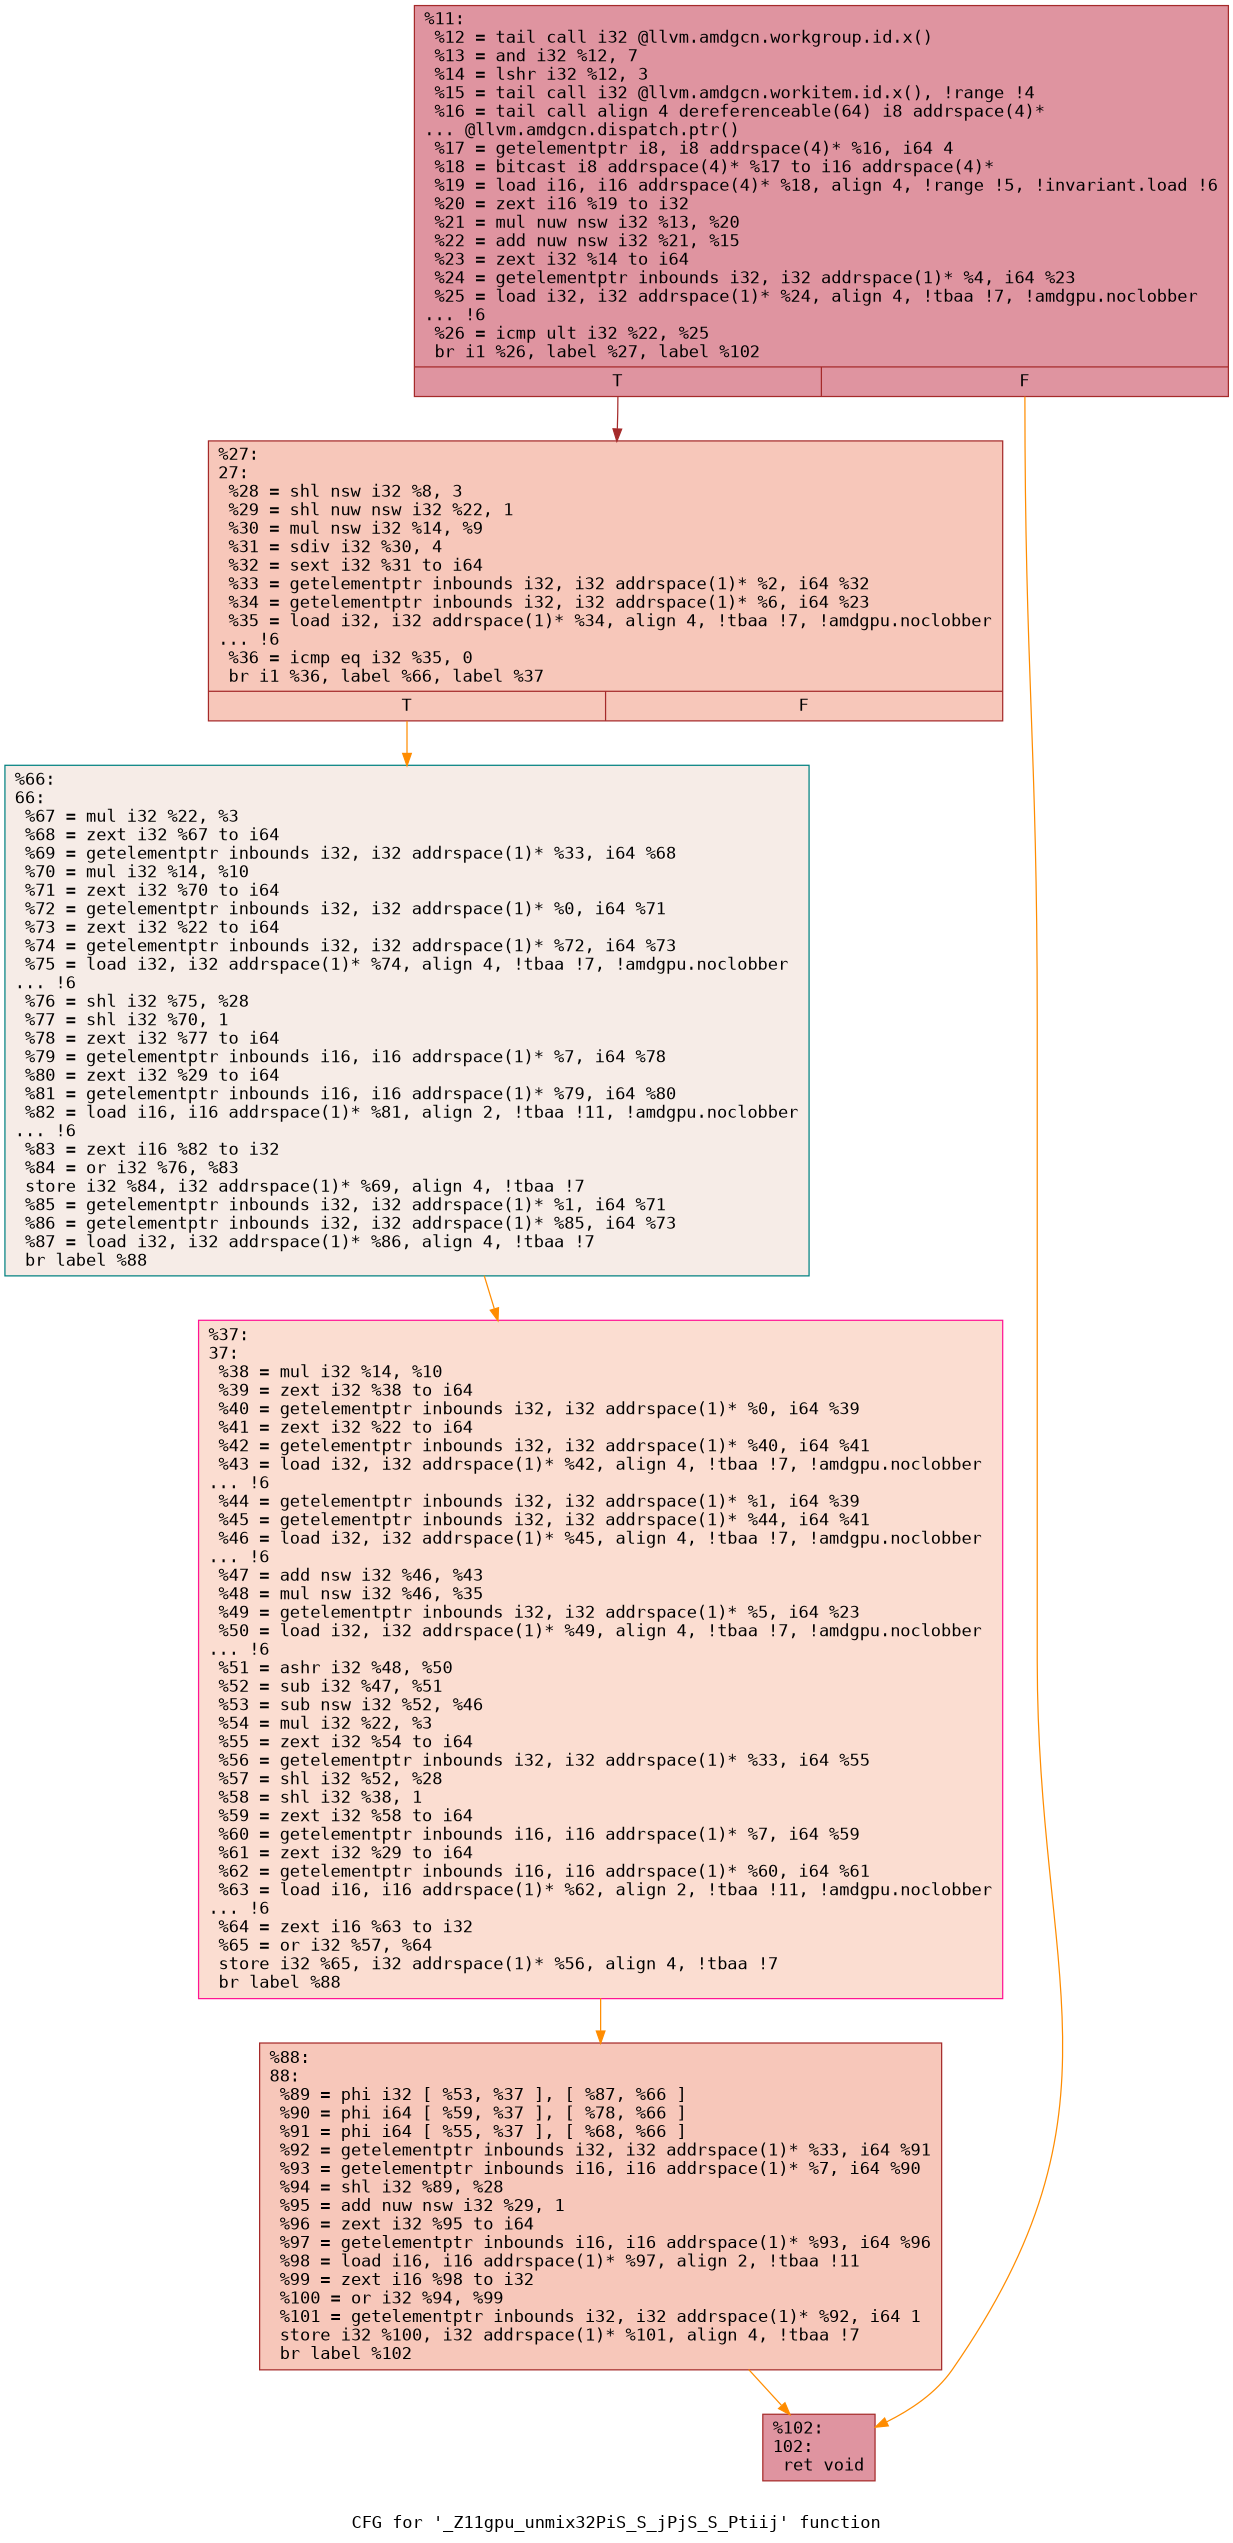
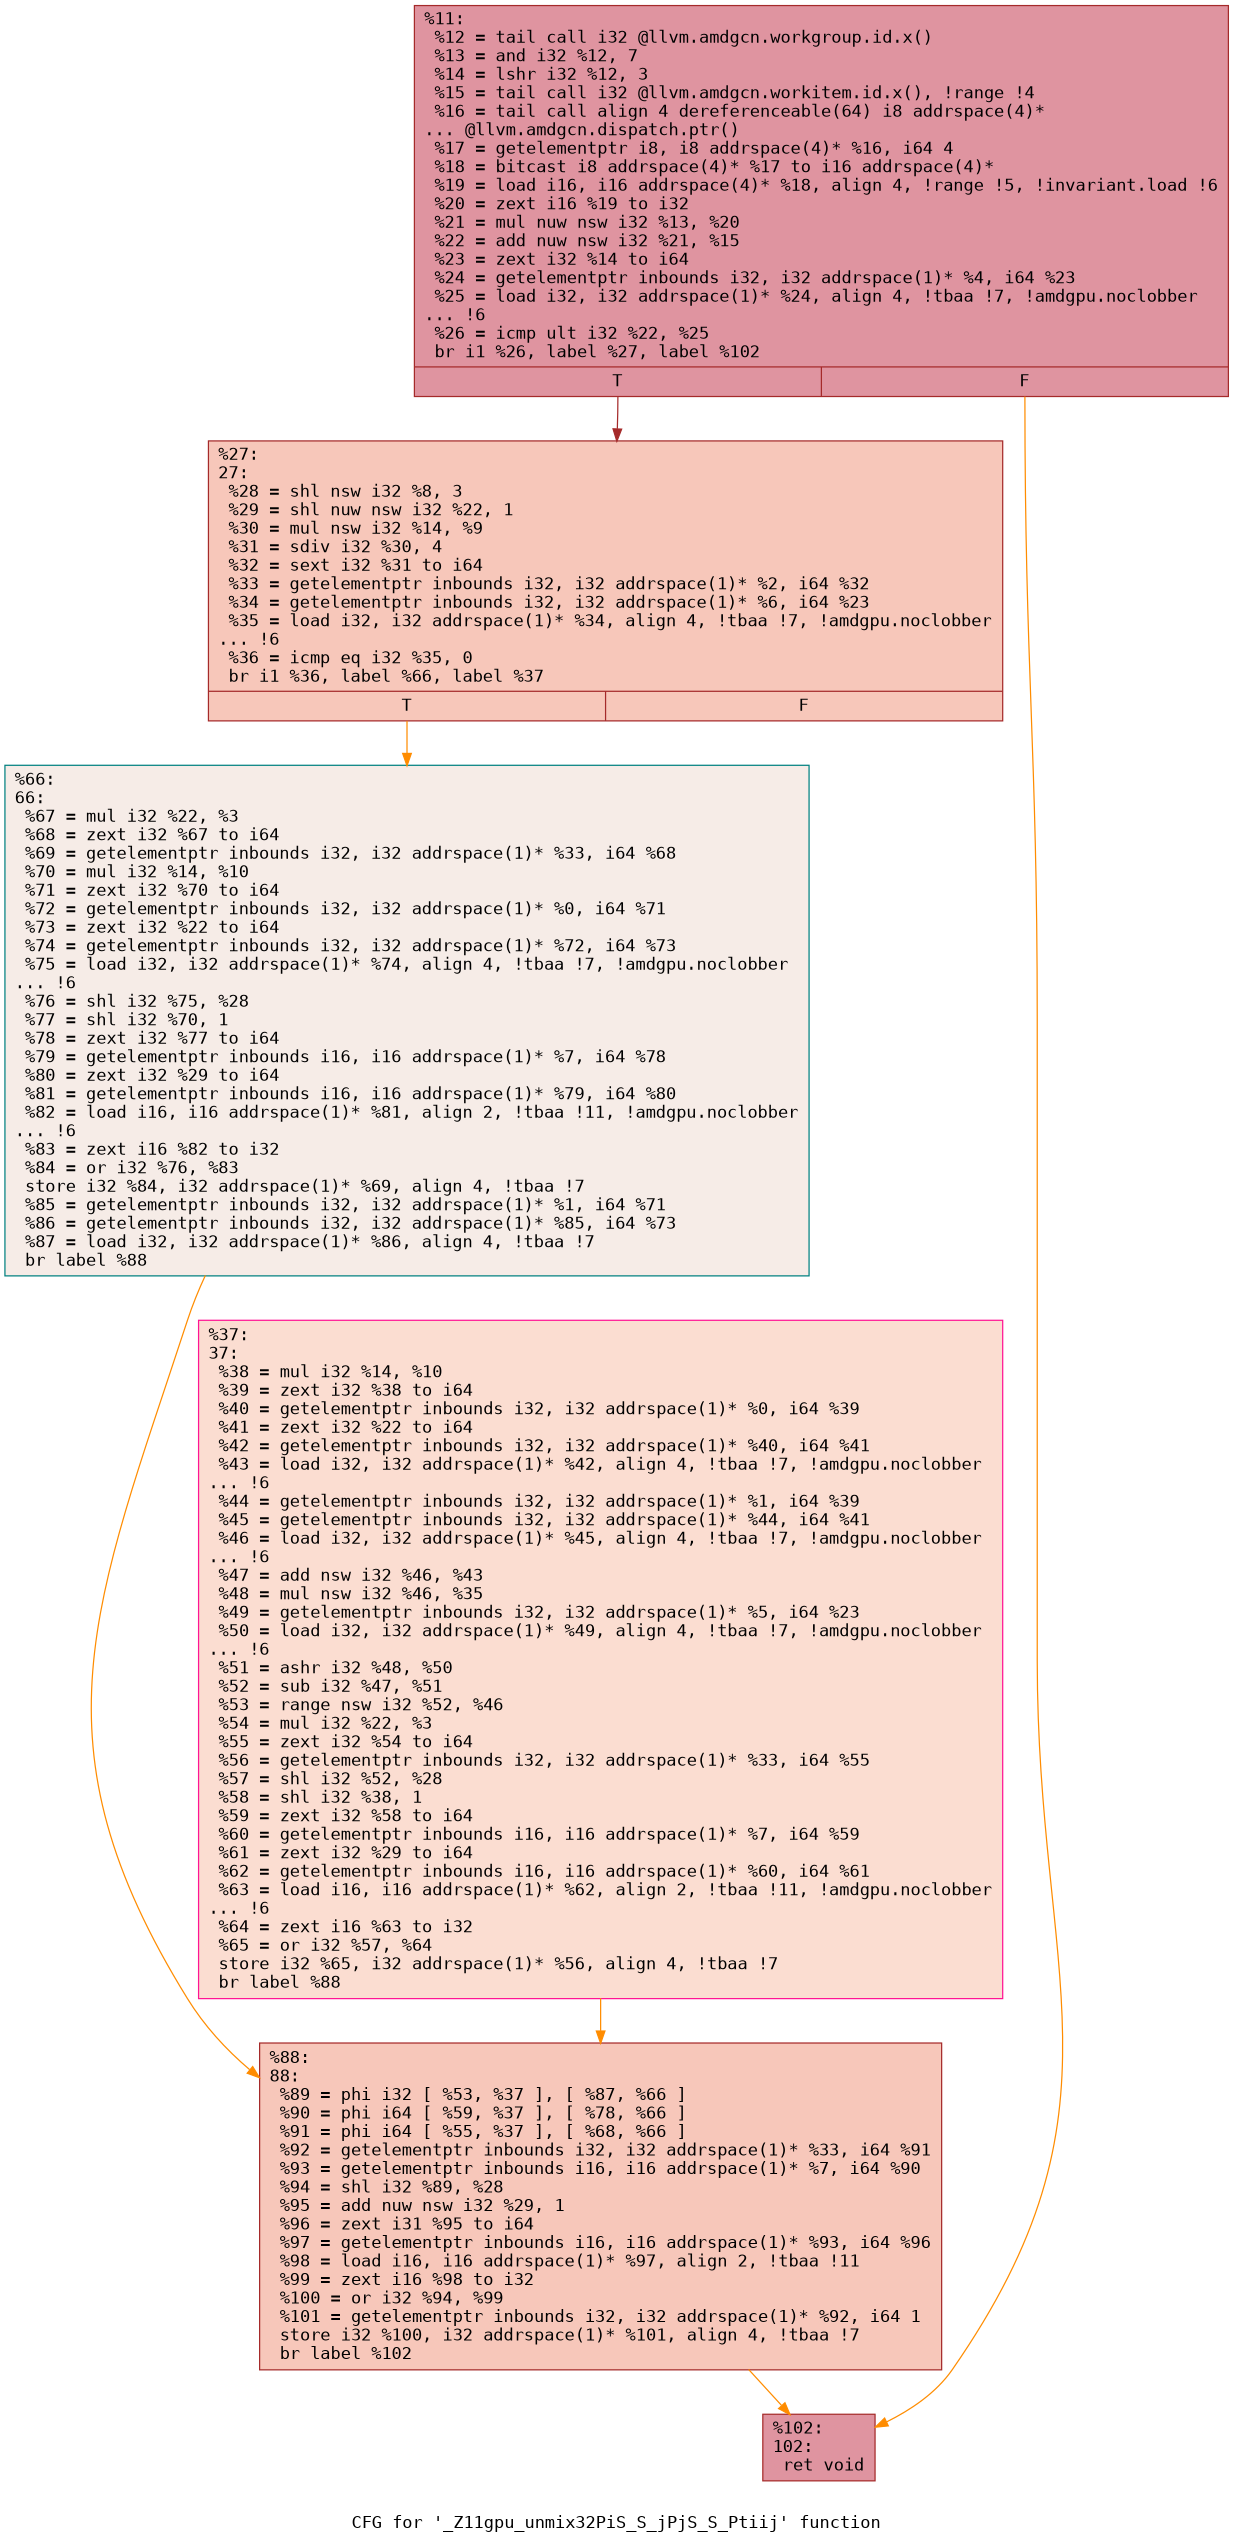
(489, 1292) -> (93, 1686)
(346, 1705) -> (356, 1705)
(402, 2224) -> (402, 2224)
